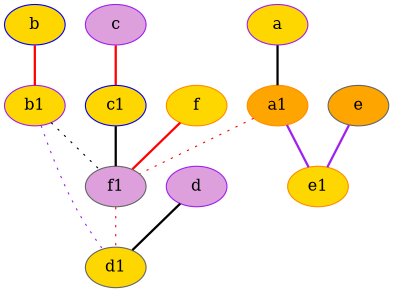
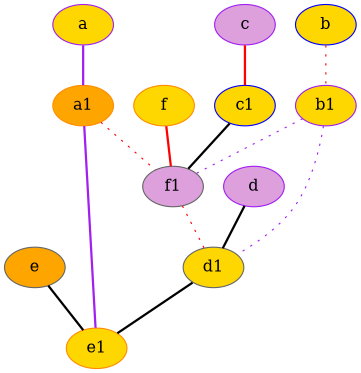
(35, 65) -> (326, 65)
(278, 65) -> (83, 65)
(75, 146) -> (250, 146)
(338, 146) -> (66, 308)
none -> (155, 308)
